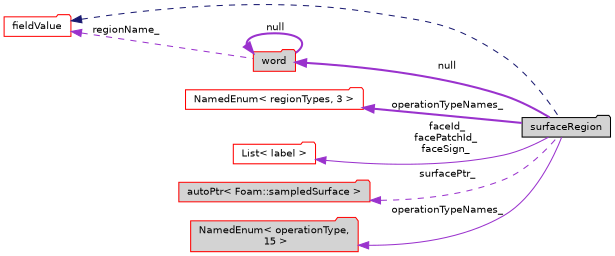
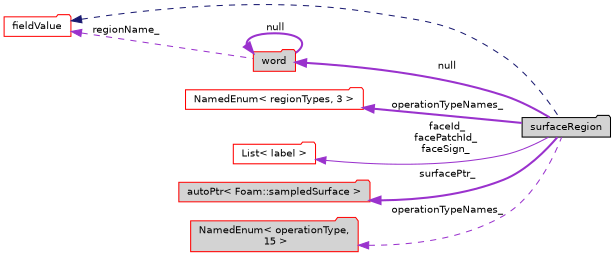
(477, 188) -> (477, 188)
(486, 225) -> (486, 225)
